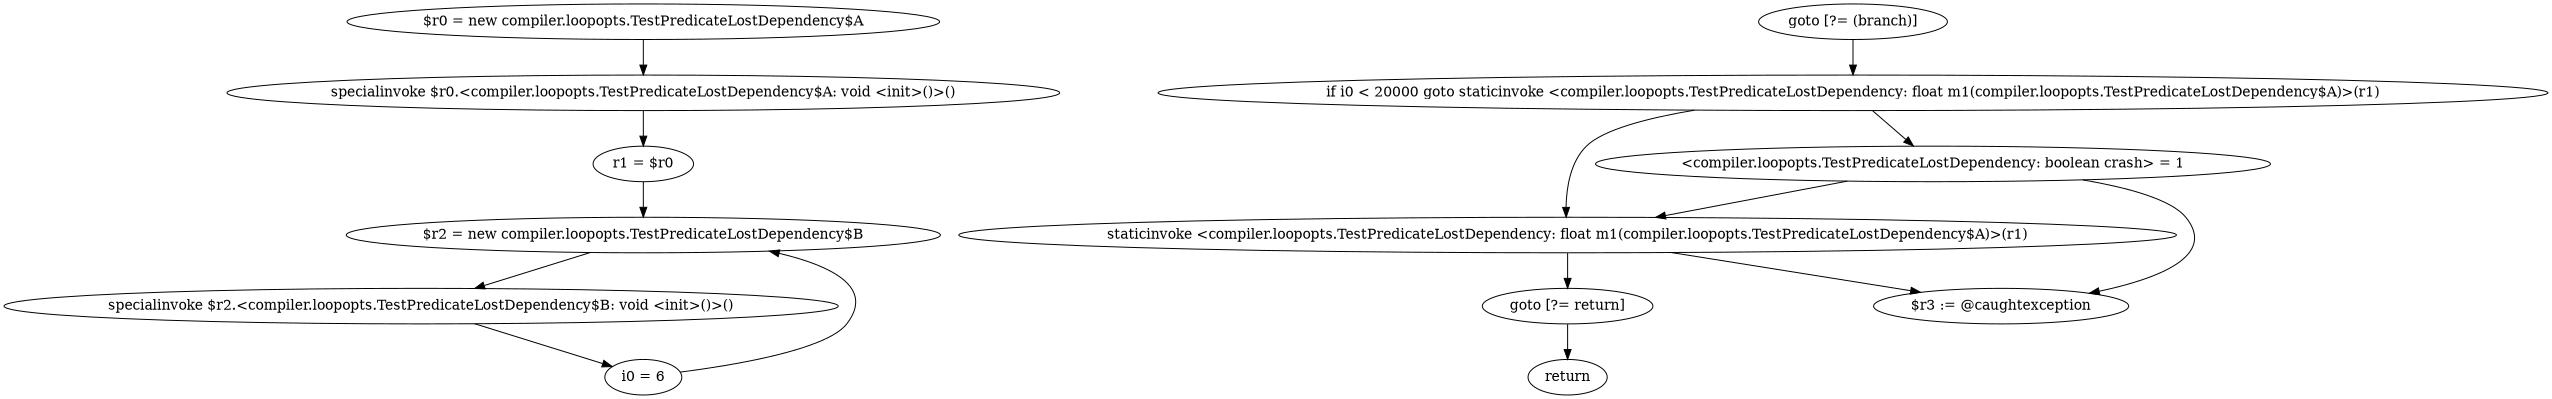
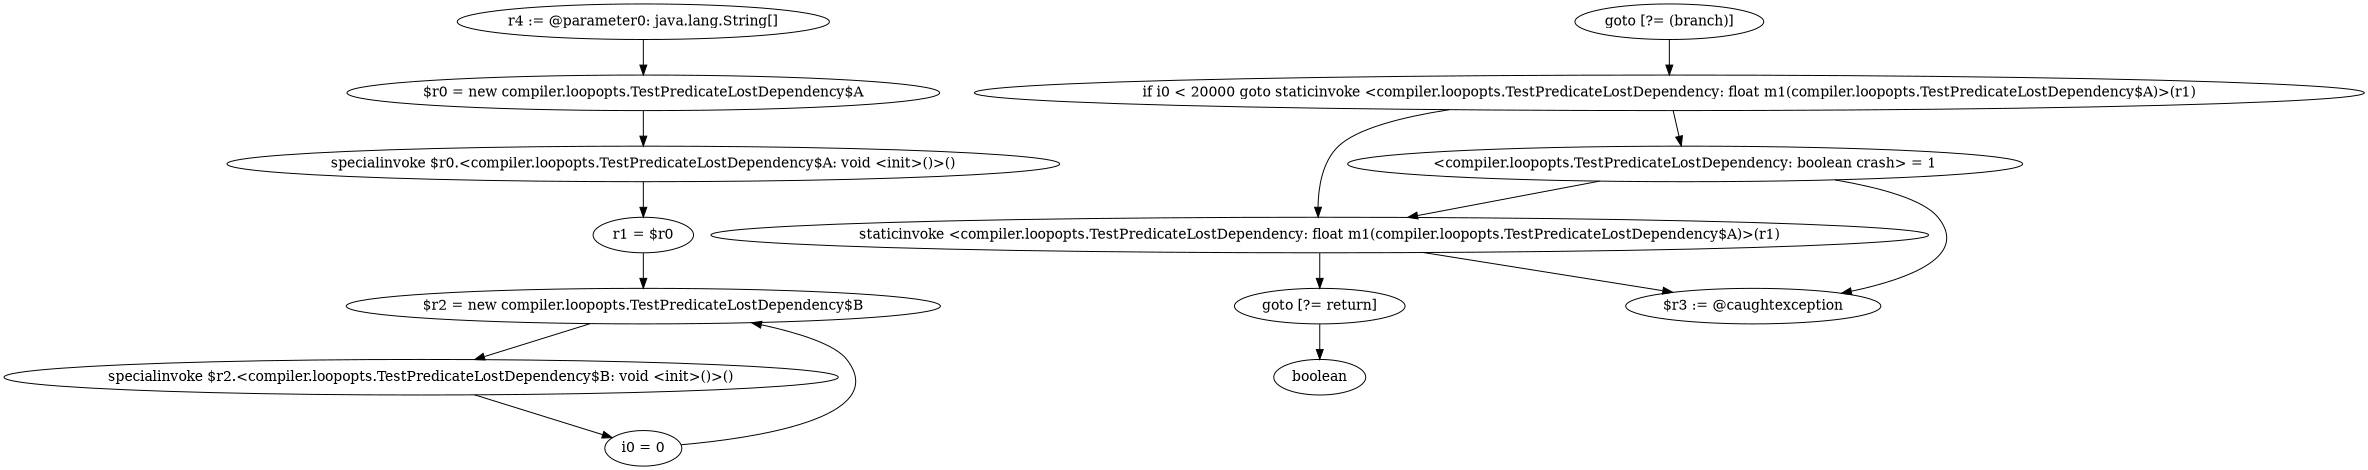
none -> (643, 22)
(643, 377) -> (643, 448)
(1568, 377) -> (1320, 377)
